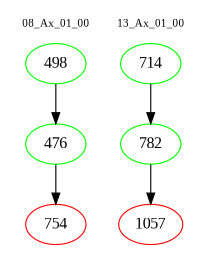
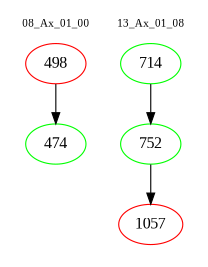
(151, 24) -> (151, 24)
(56, 64) -> (56, 64)
(56, 144) -> (56, 144)
(151, 144) -> (151, 144)
(56, 224) -> none
